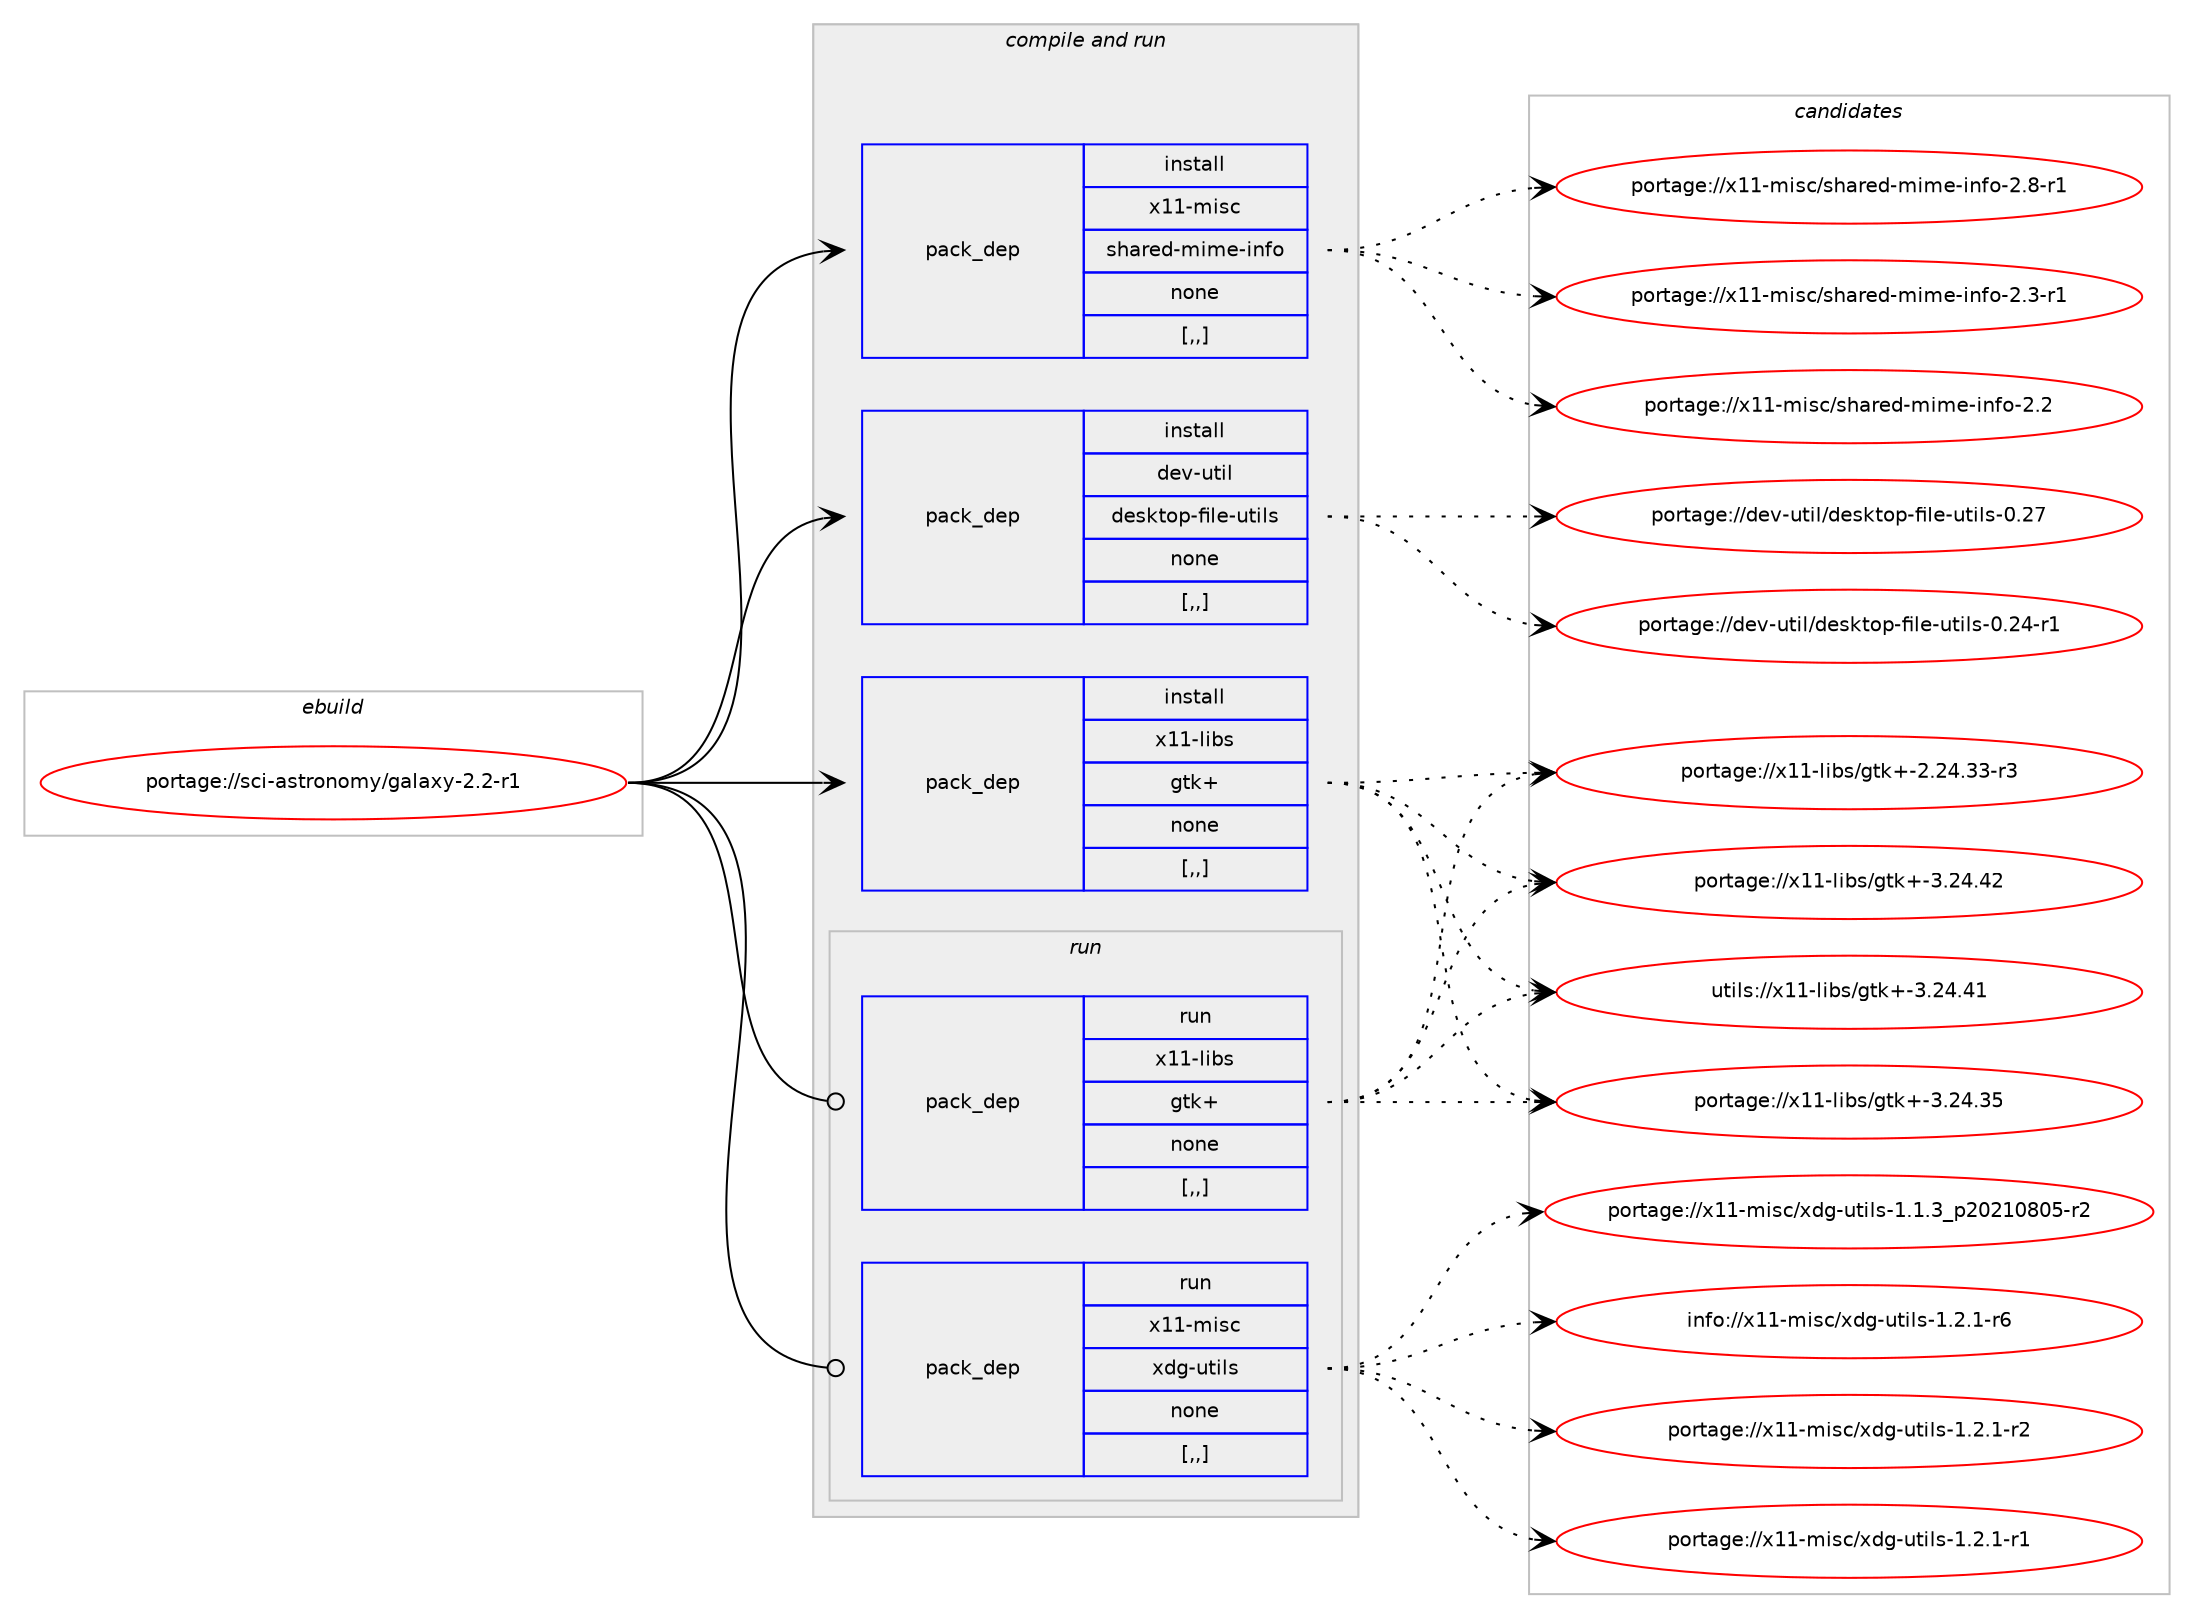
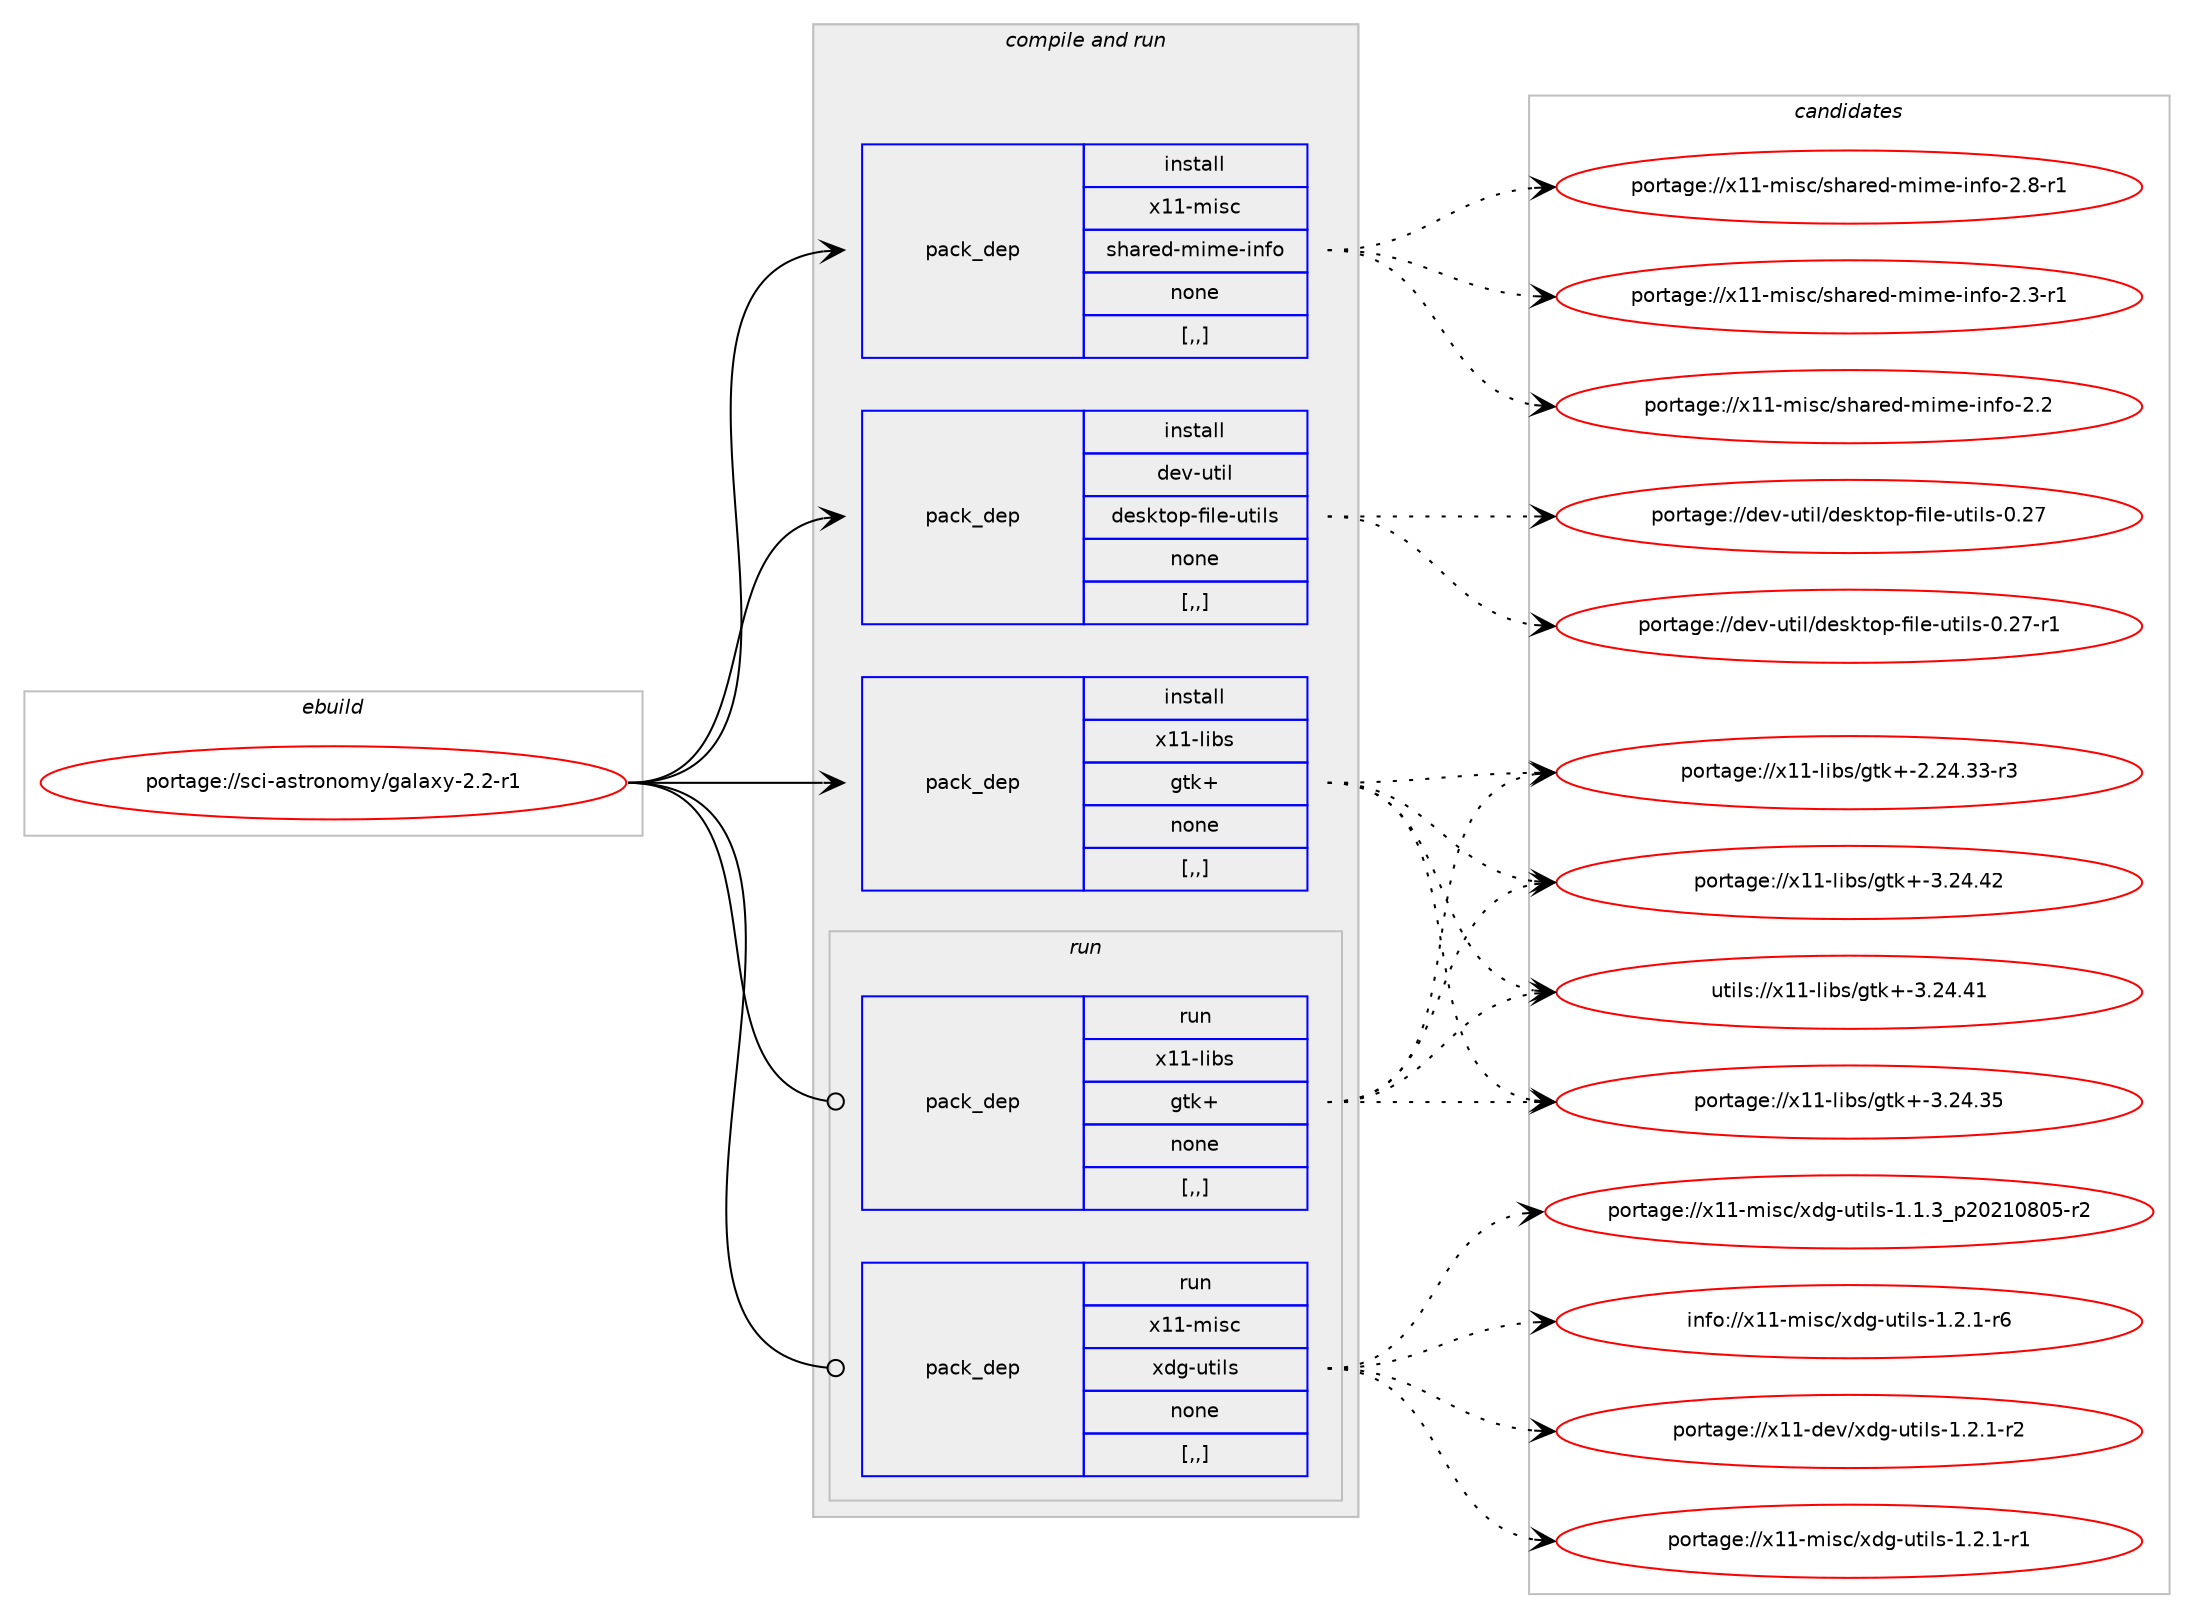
(1849, 626) -> (1849, 626)
(1849, 1431) -> (1849, 1431)
